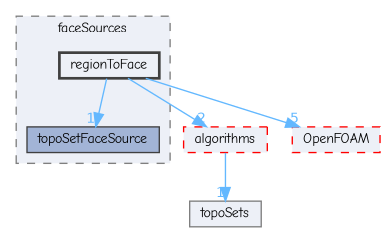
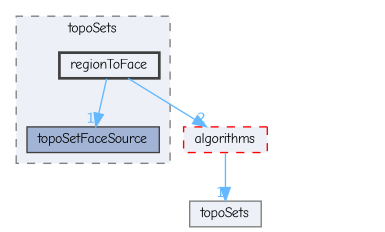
(93, 29) -> (93, 29)
(336, 140) -> none
